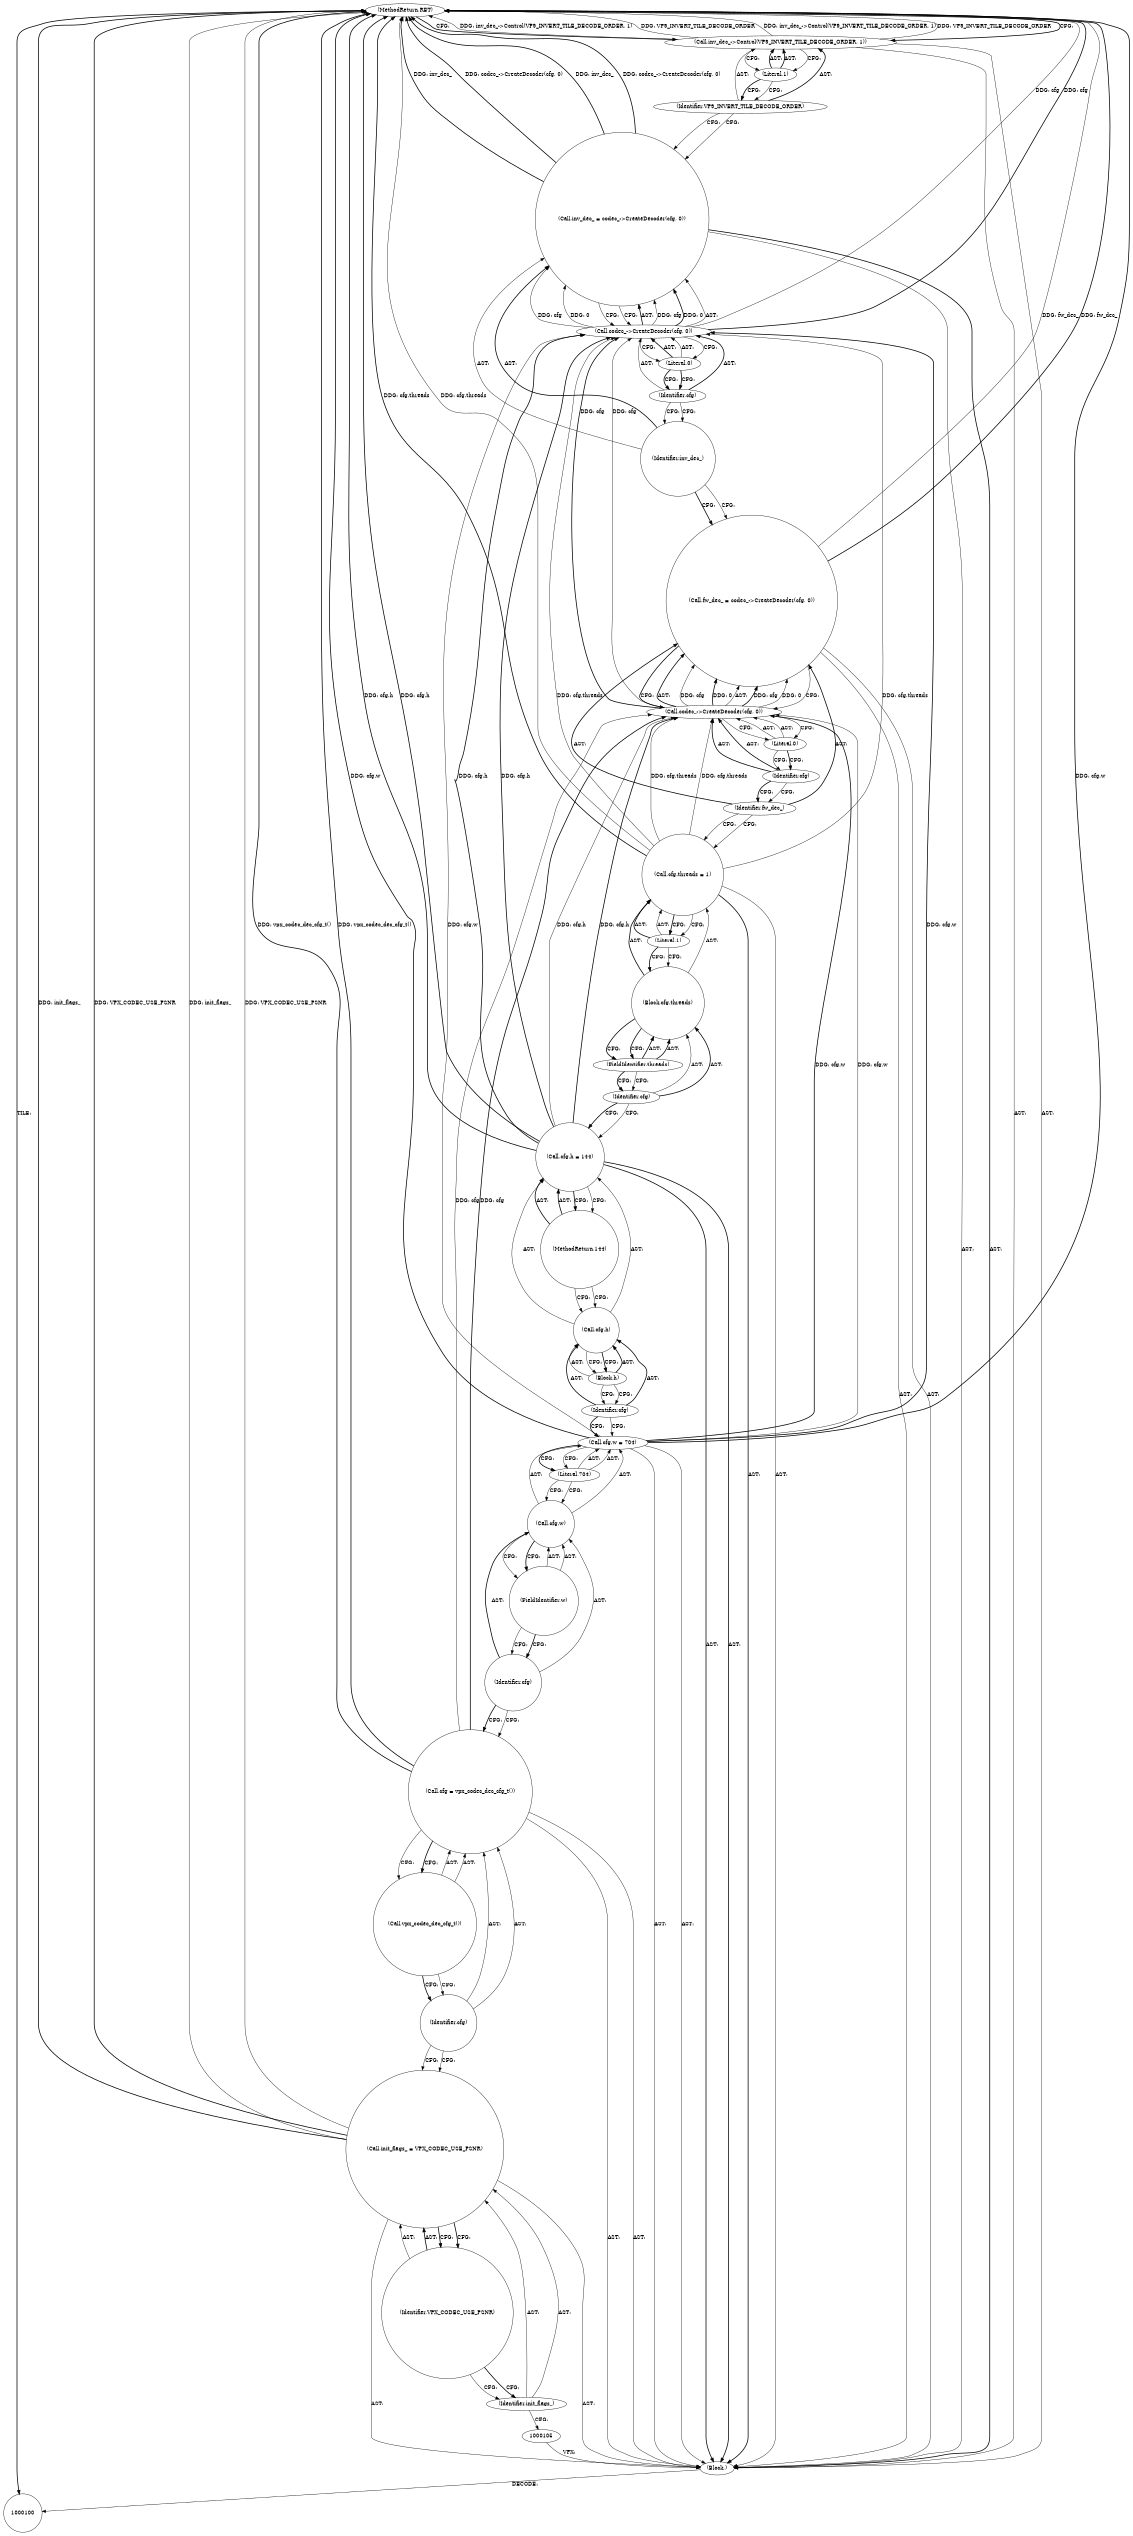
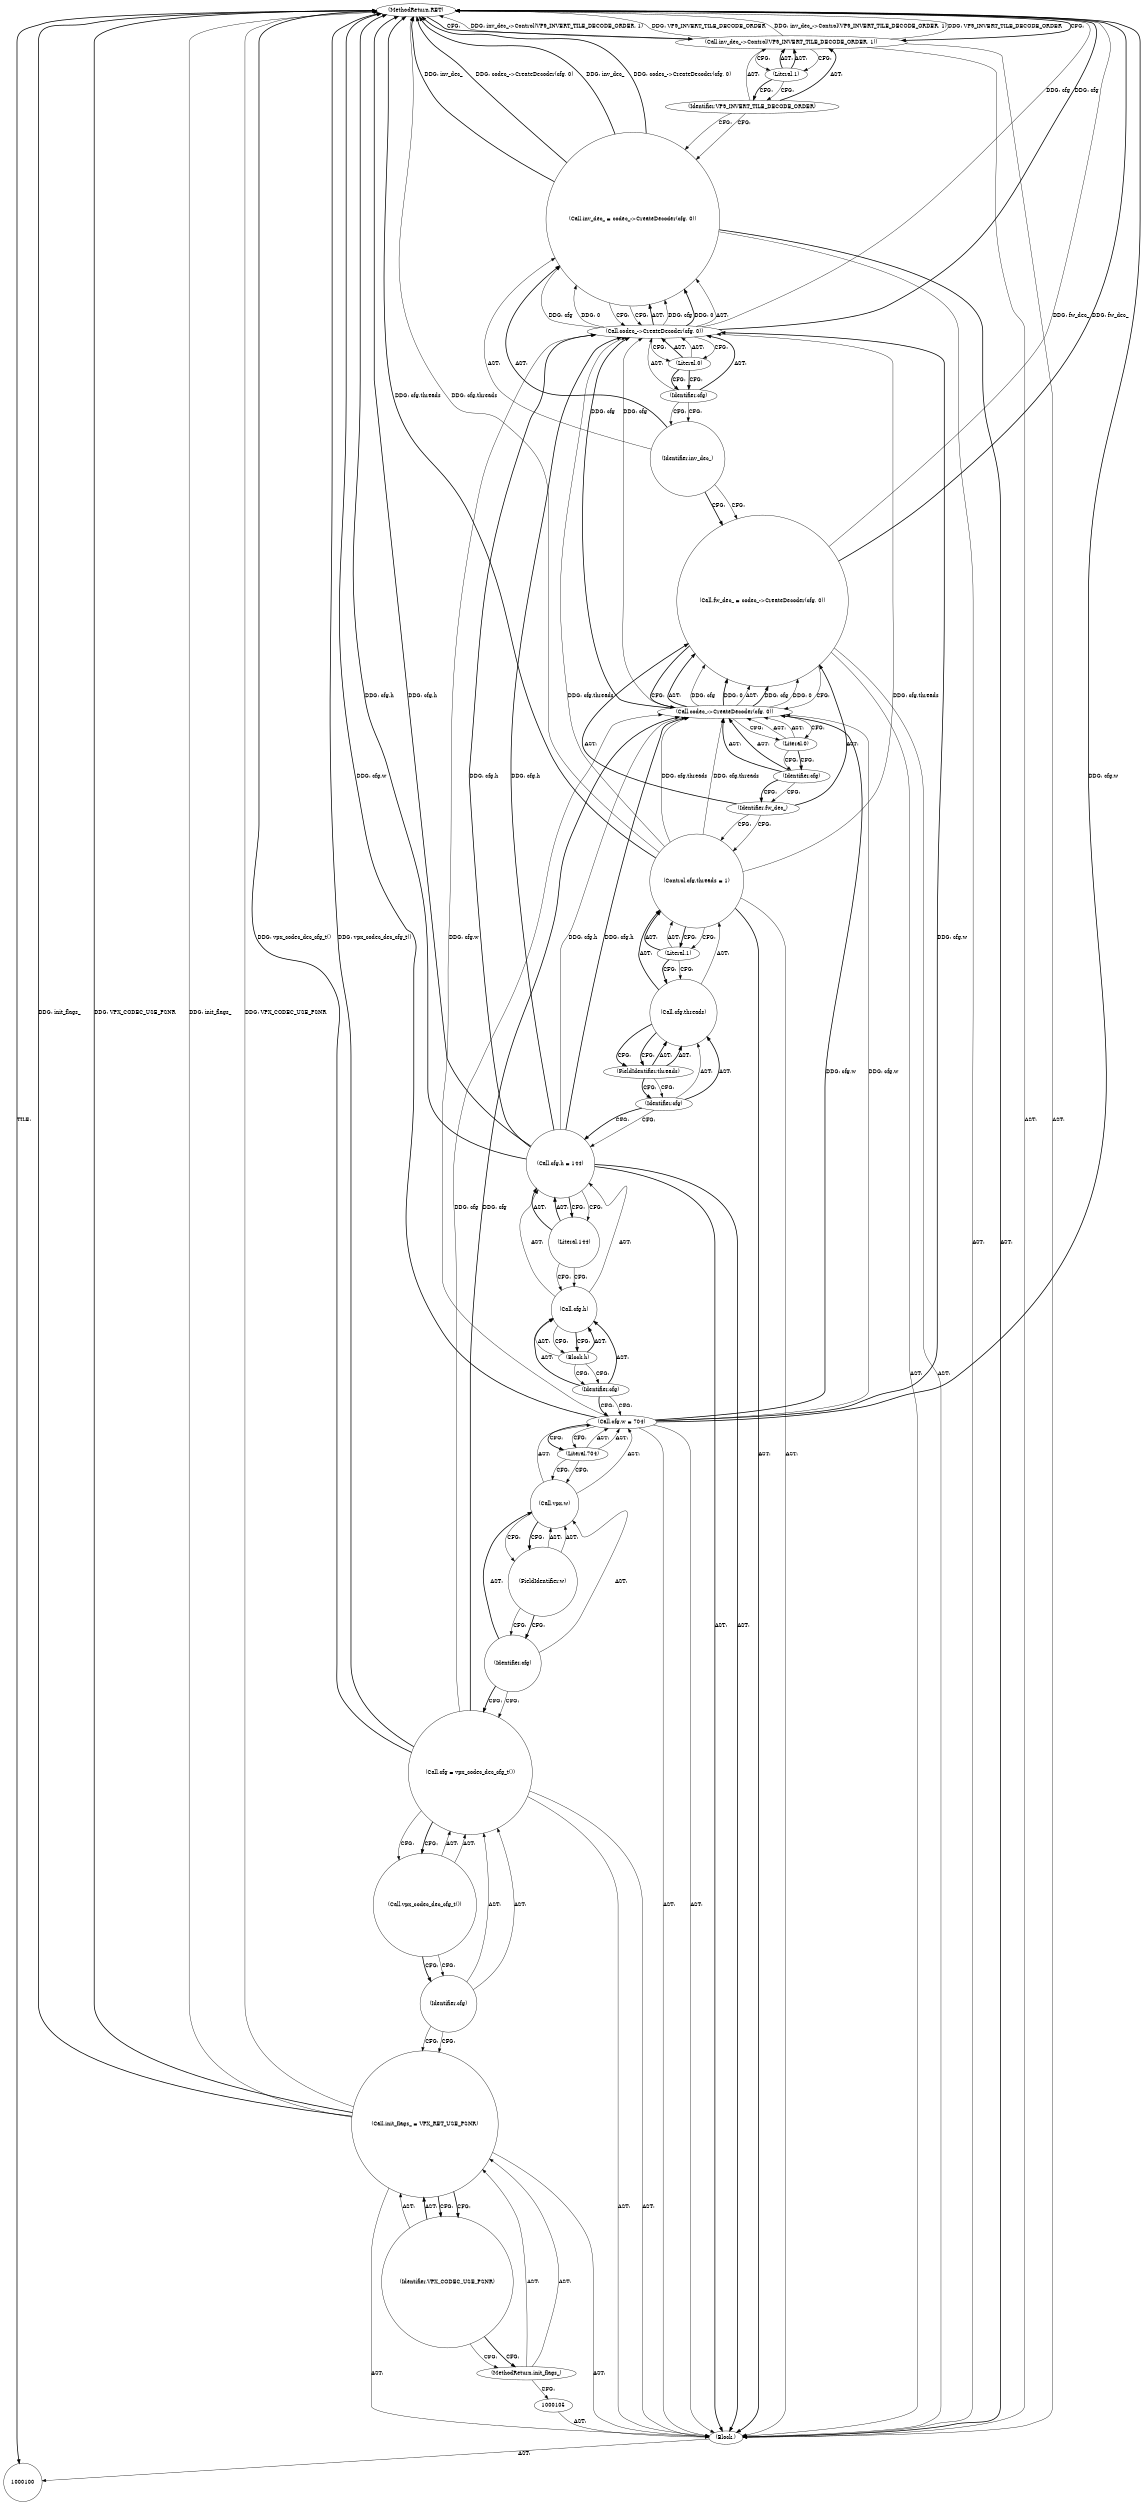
(683, 875) -> (697, 881)
(668, 1003) -> (683, 1013)
(580, 1249) -> (574, 1242)
(551, 1524) -> (555, 1504)
(425, 2149) -> (425, 2124)
(526, 2404) -> (526, 2373)
(570, 2452) -> (581, 2422)
(526, 2484) -> (525, 2454)
